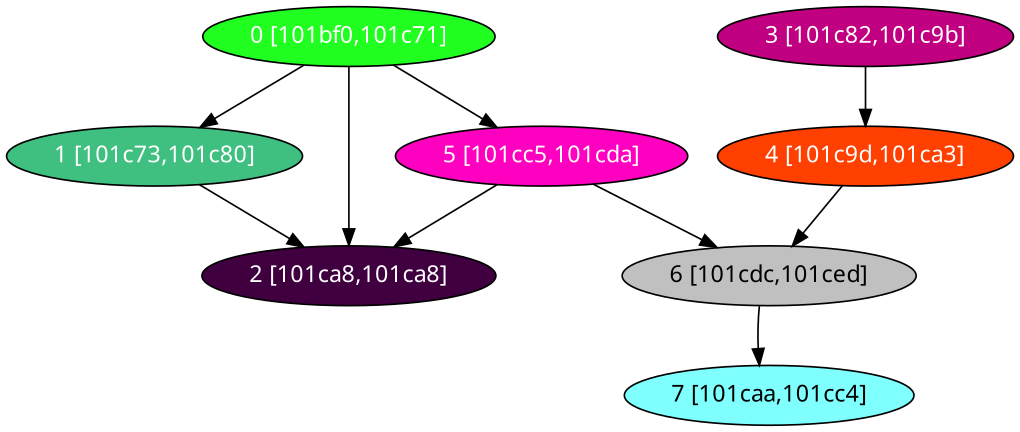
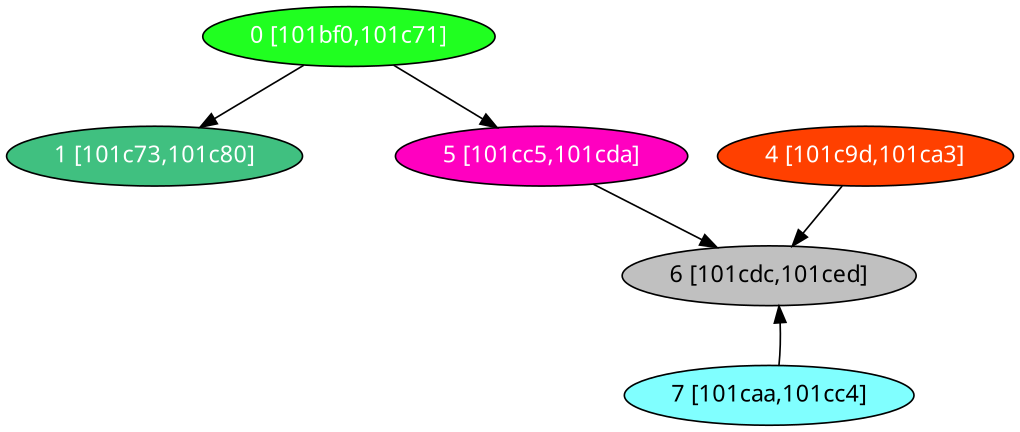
(866, 37) -> none
(349, 276) -> none
(758, 327) -> (780, 344)
